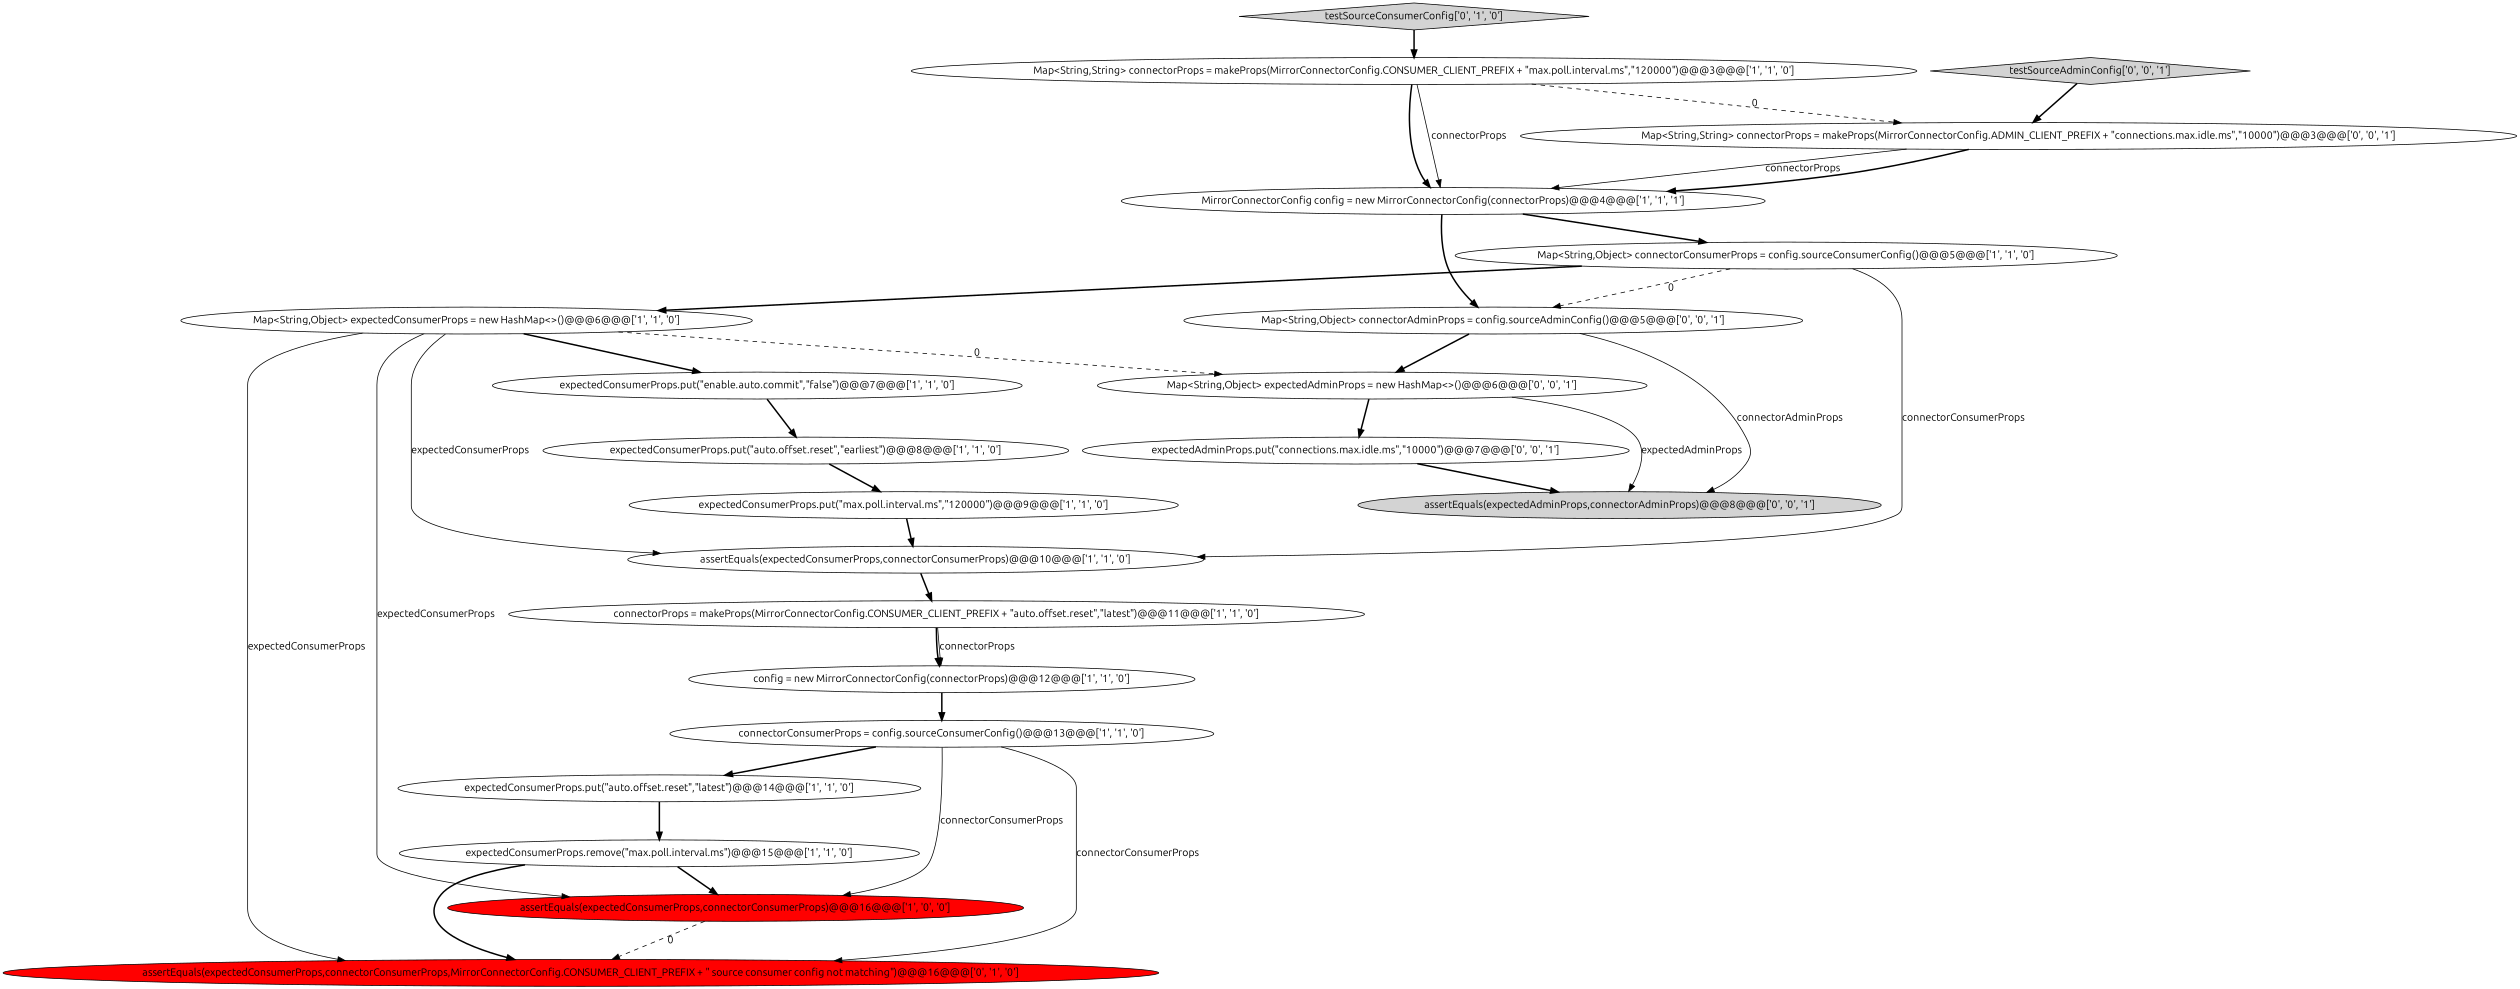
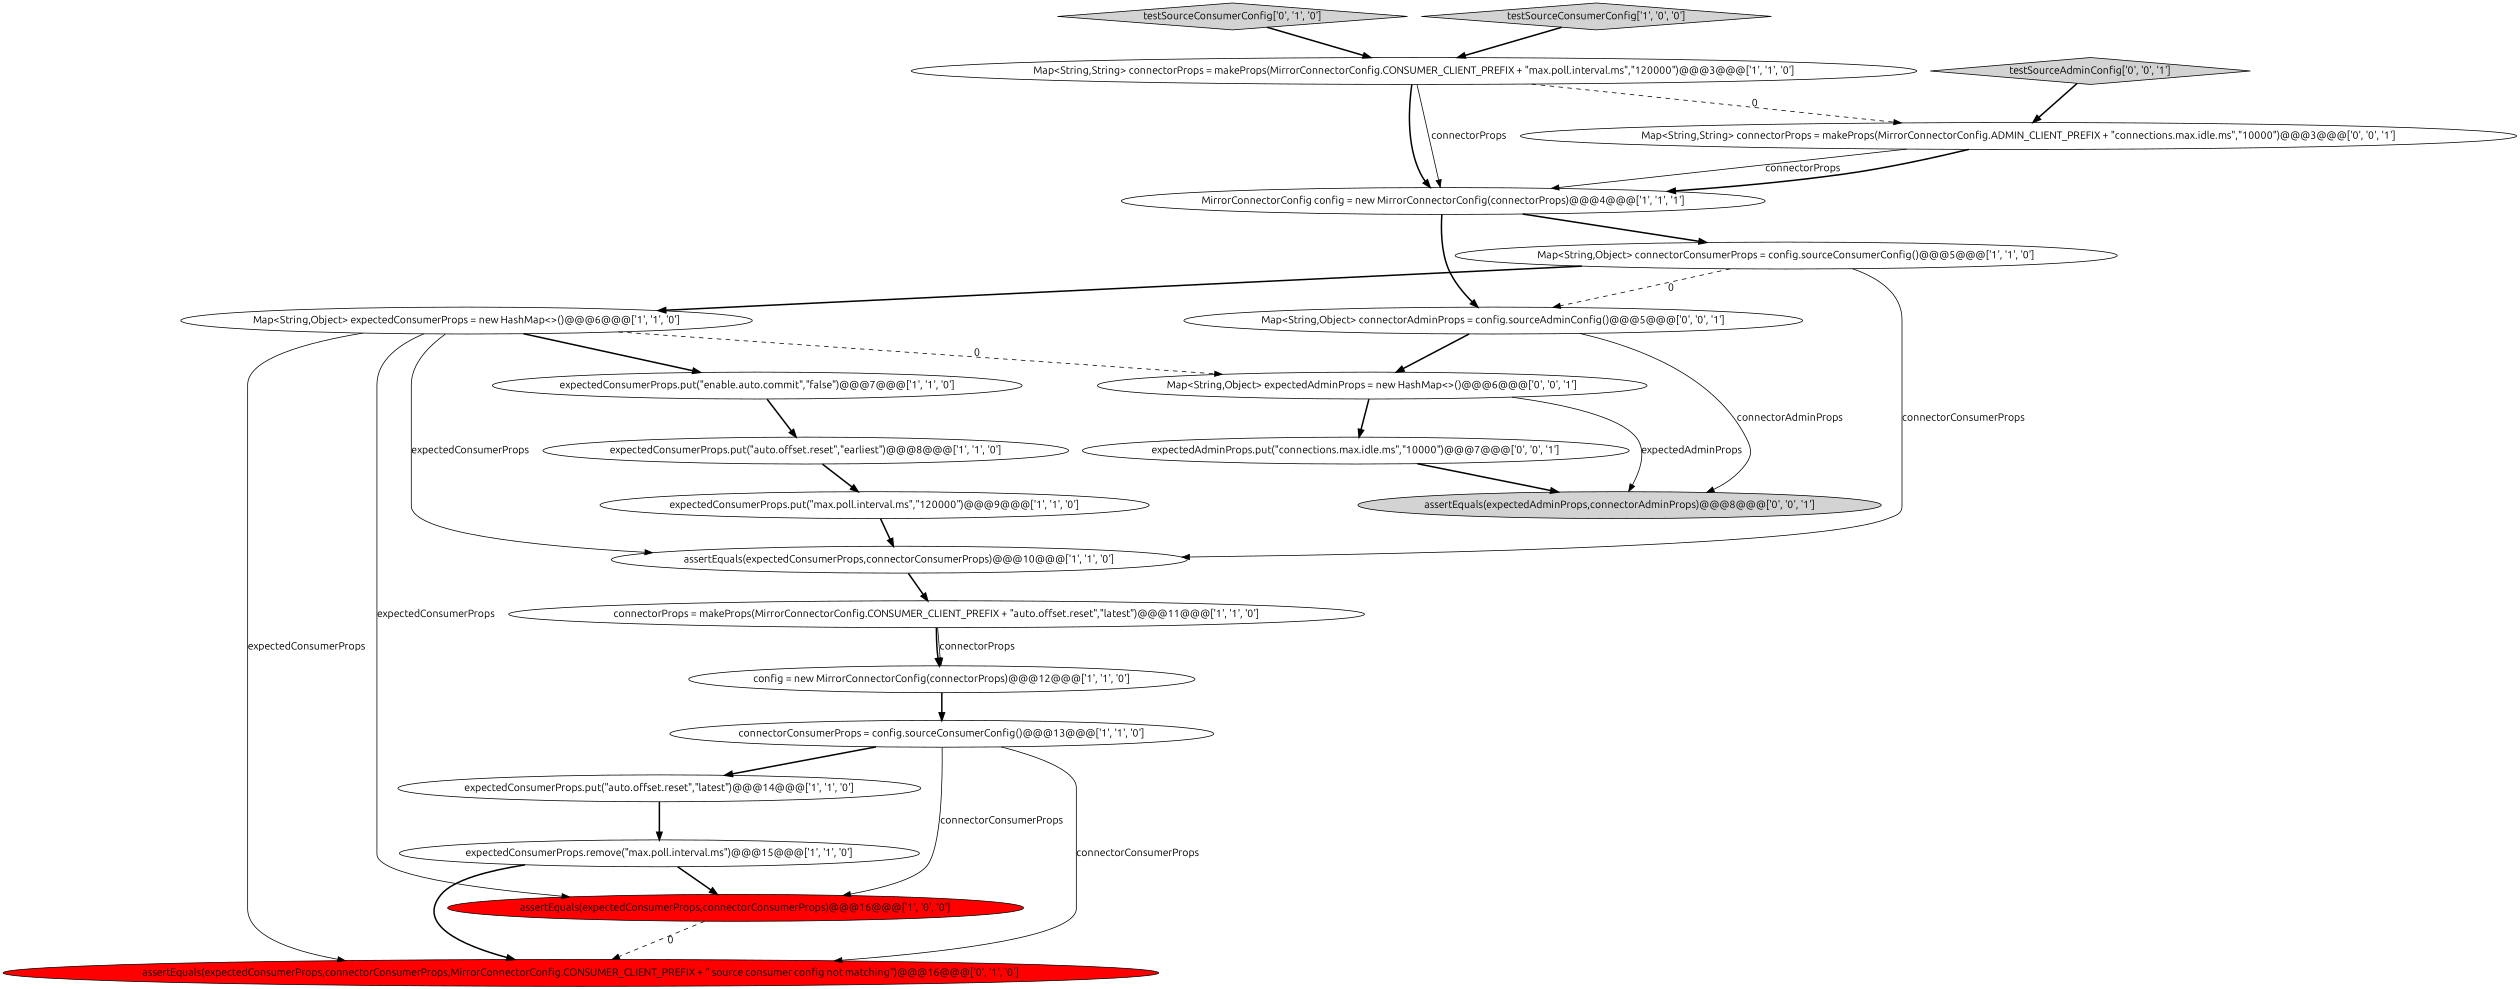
none -> (1596, 16)
